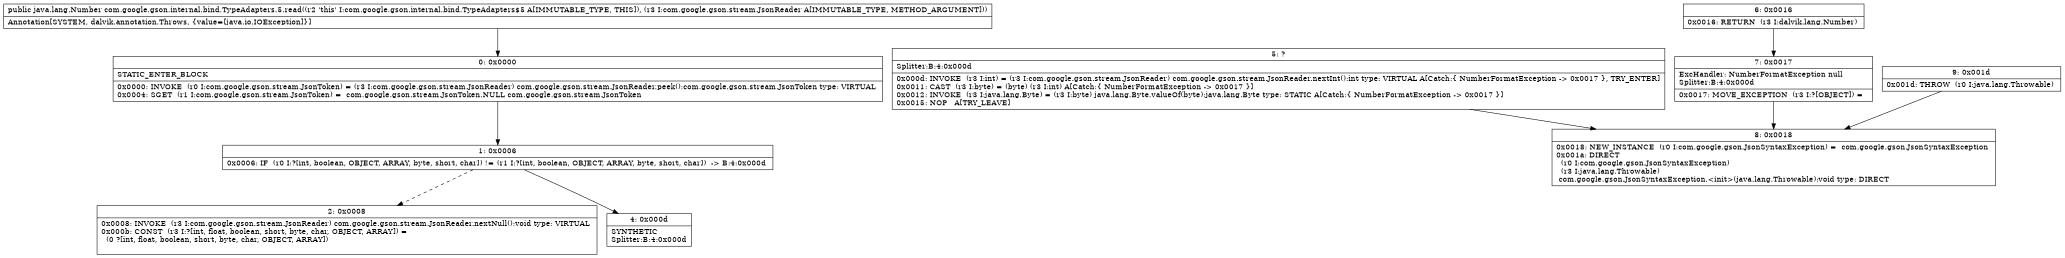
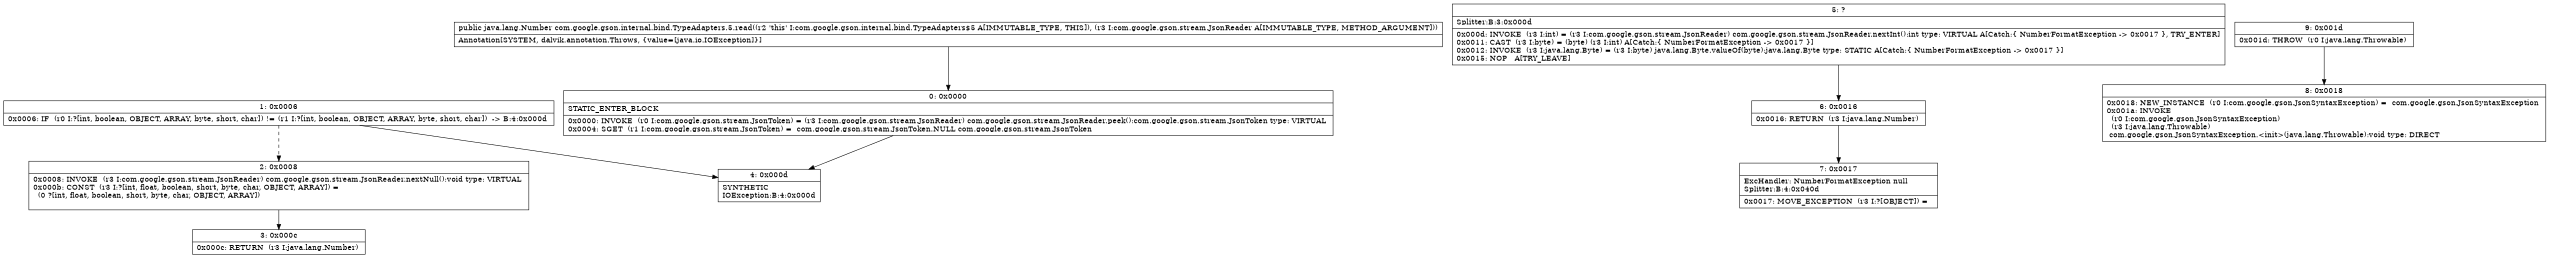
(1774, 22) -> (1839, 119)
(934, 67) -> (1495, 22)
(1717, 83) -> (1782, 189)
(1774, 113) -> none
(1530, 119) -> (1839, 80)
(498, 121) -> (854, 151)
(1591, 155) -> (2142, 111)
(649, 240) -> (769, 195)
none -> (279, 242)
